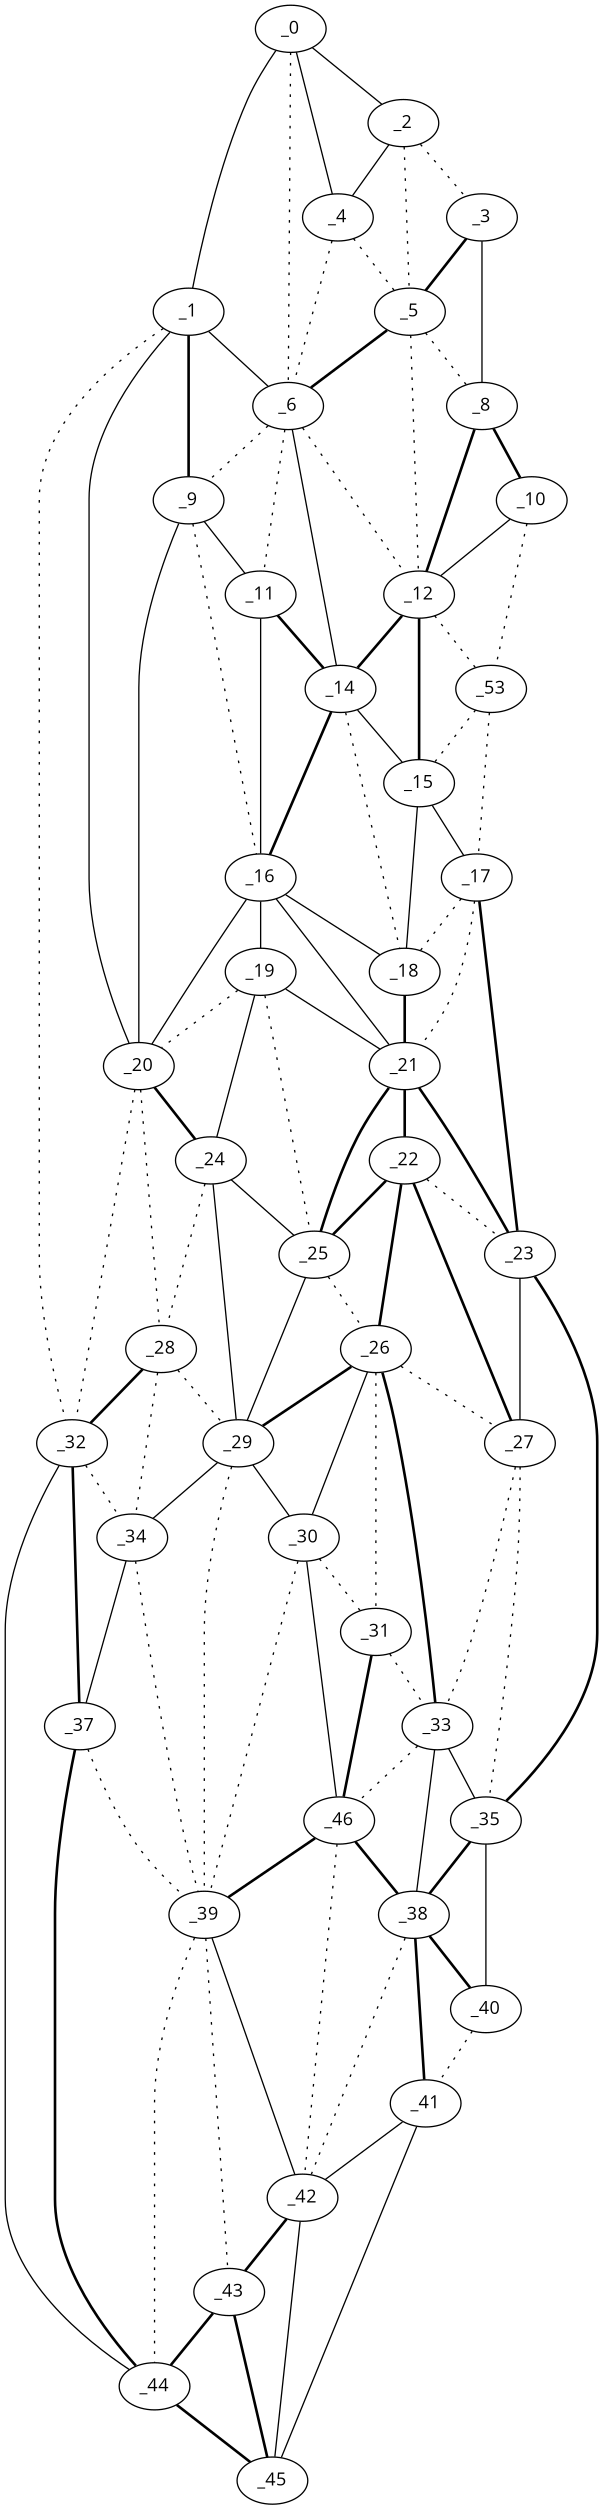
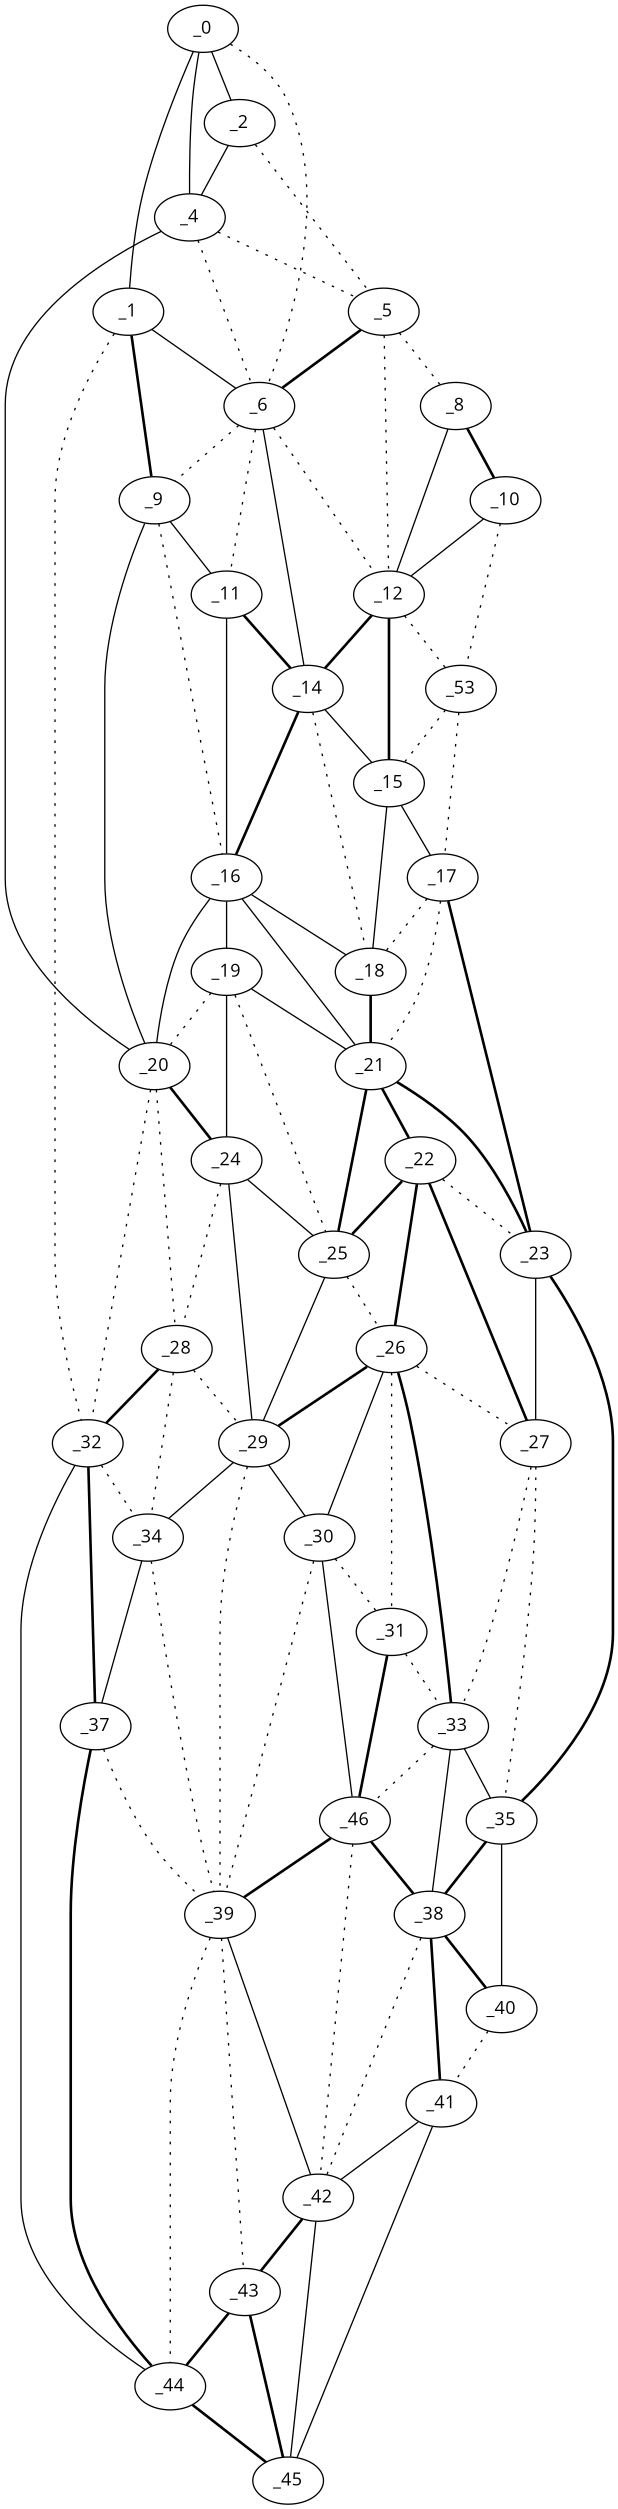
(482, 217) -> none
(451, 500) -> (422, 500)
(89, 679) -> (5, 629)
